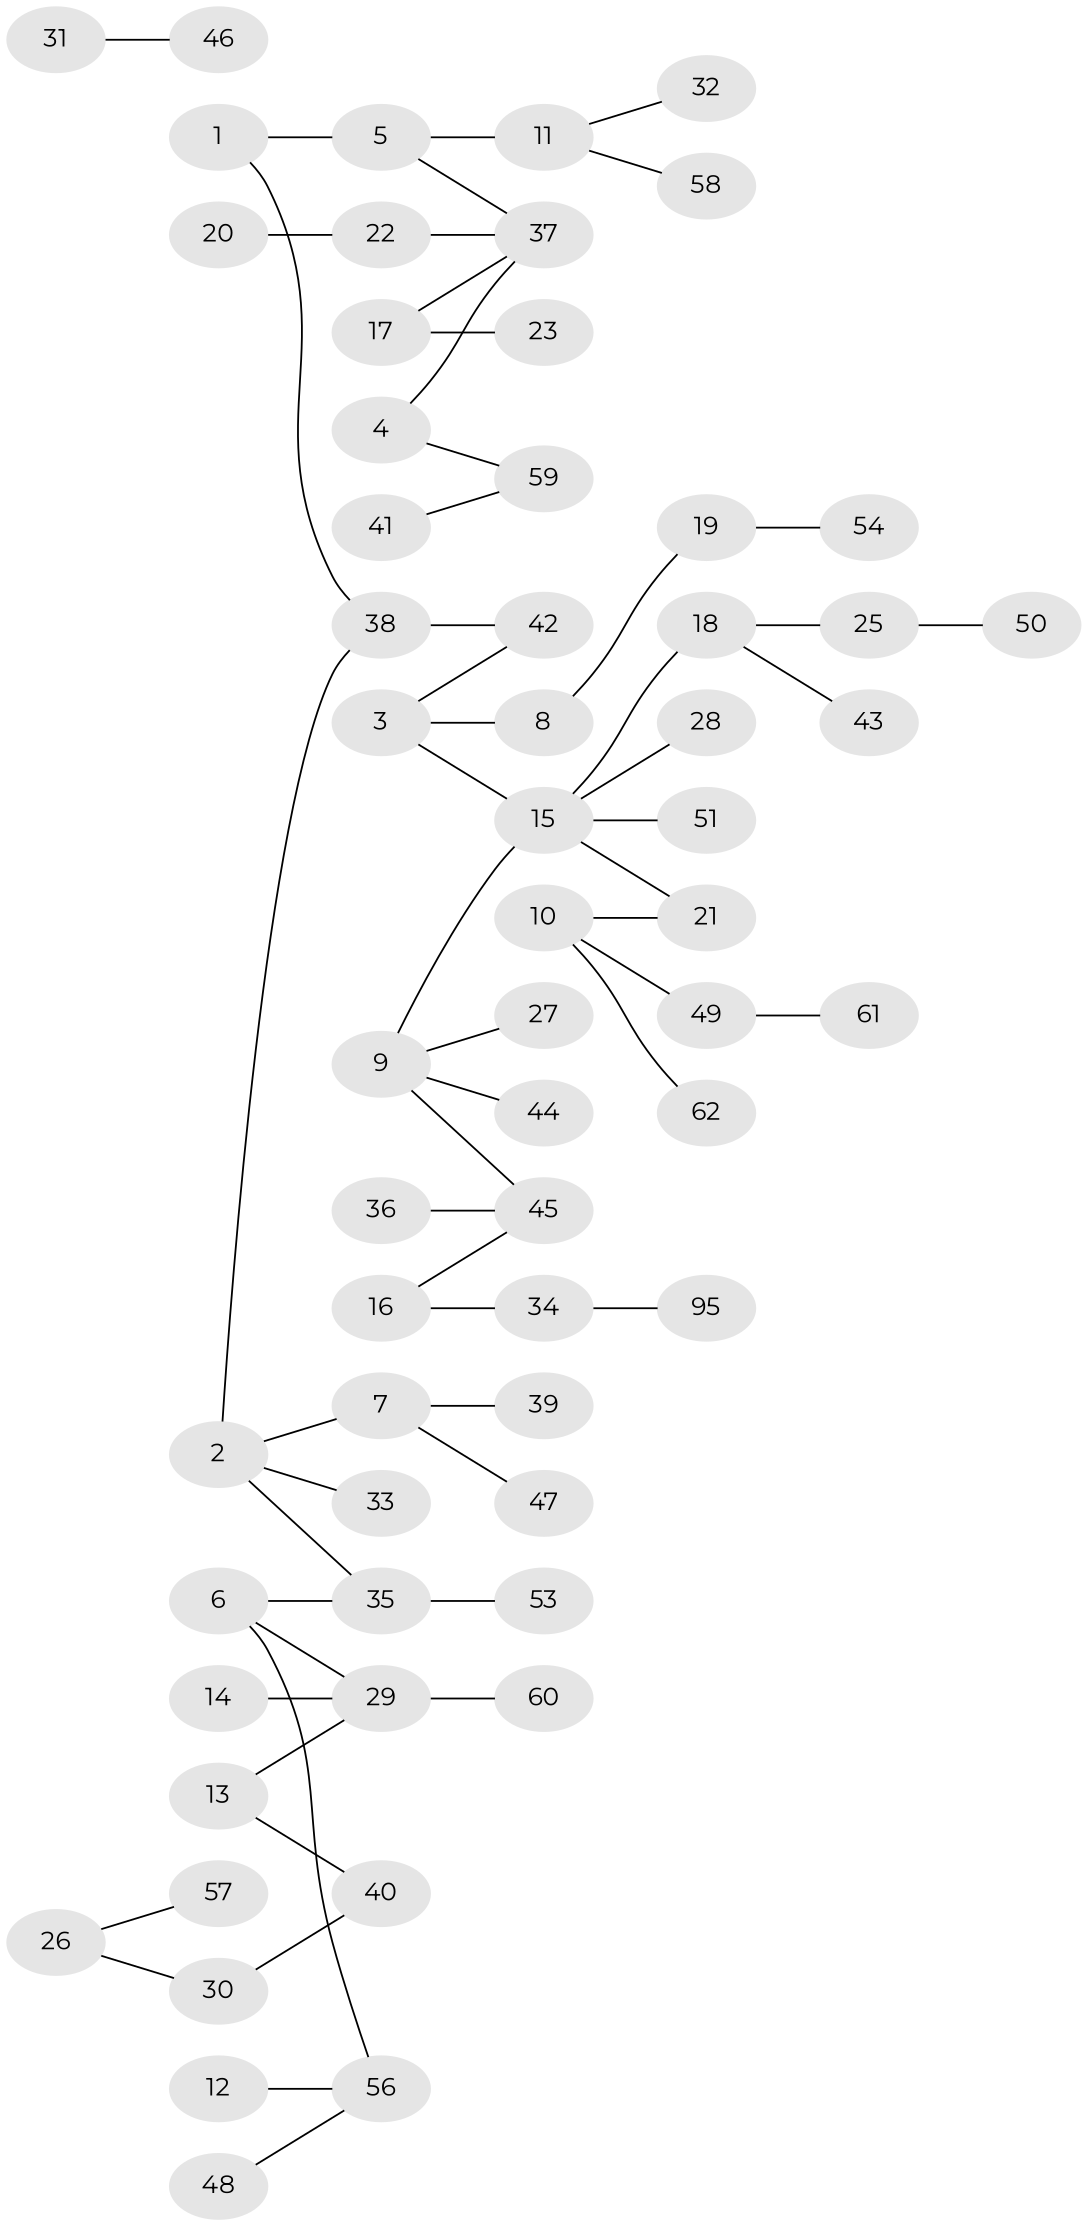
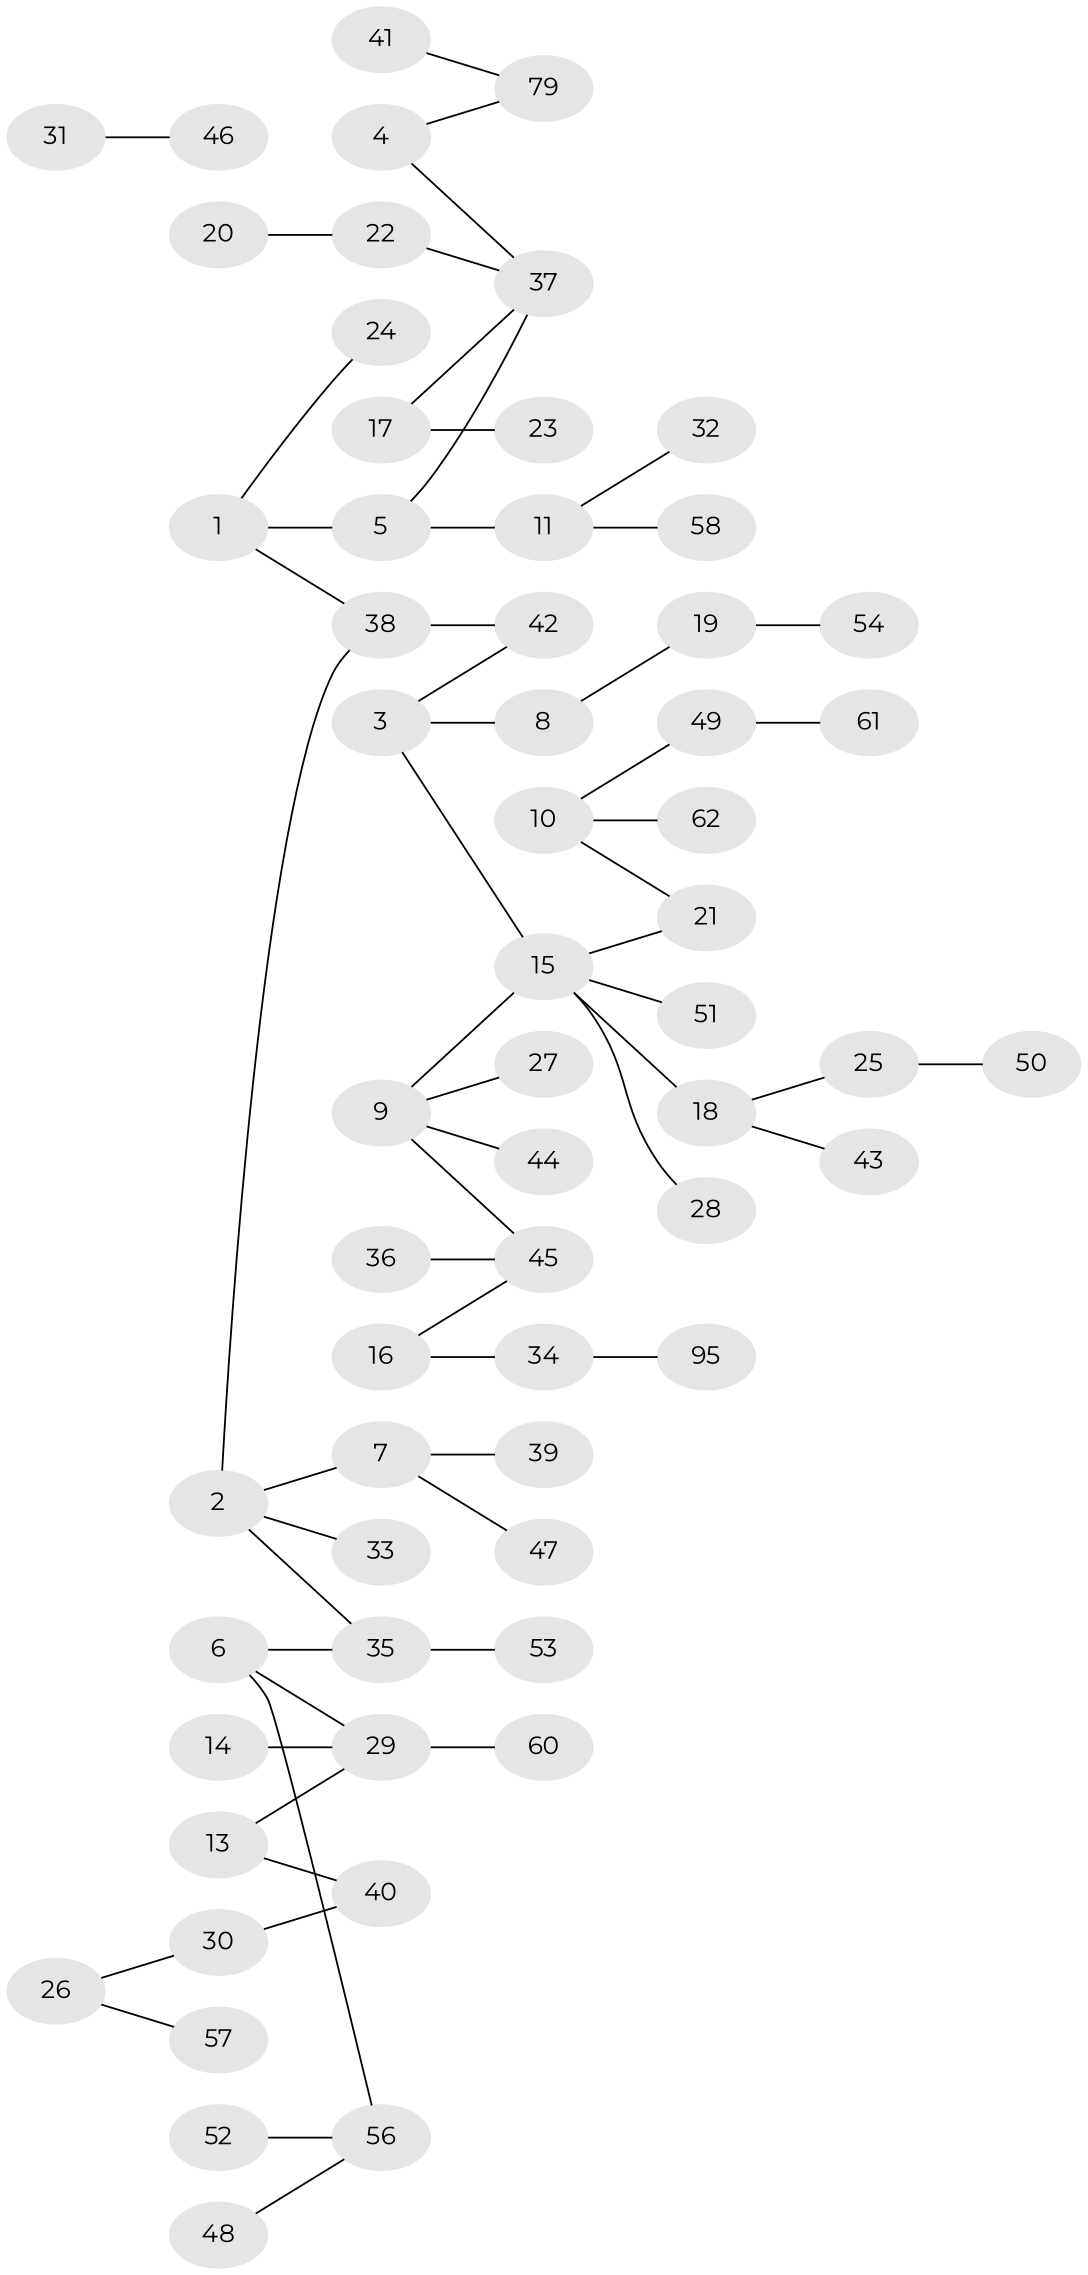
none -> (381, 332)
(544, 479) -> (544, 89)
(219, 2089) -> (219, 2138)
